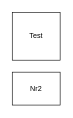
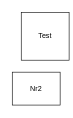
(36, 36) -> (45, 36)
